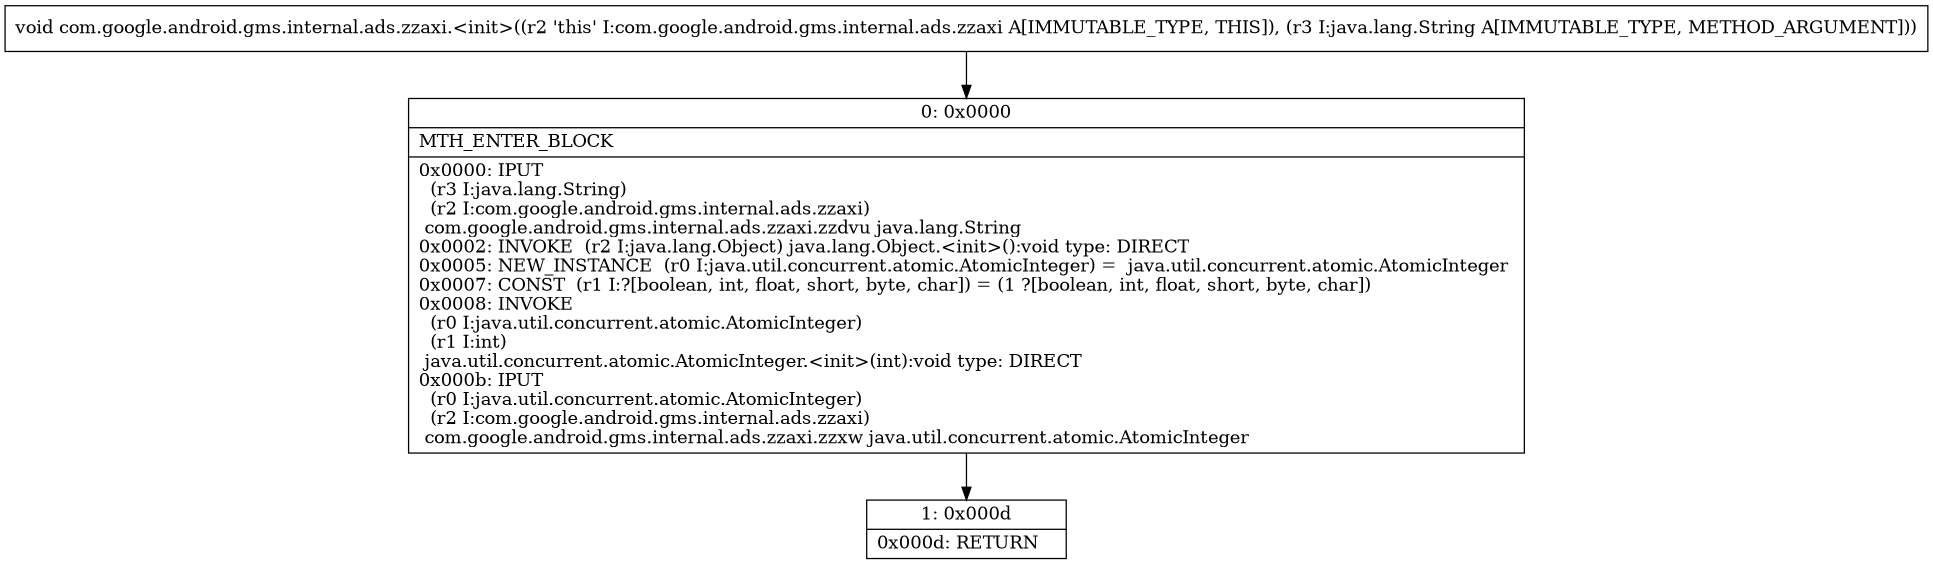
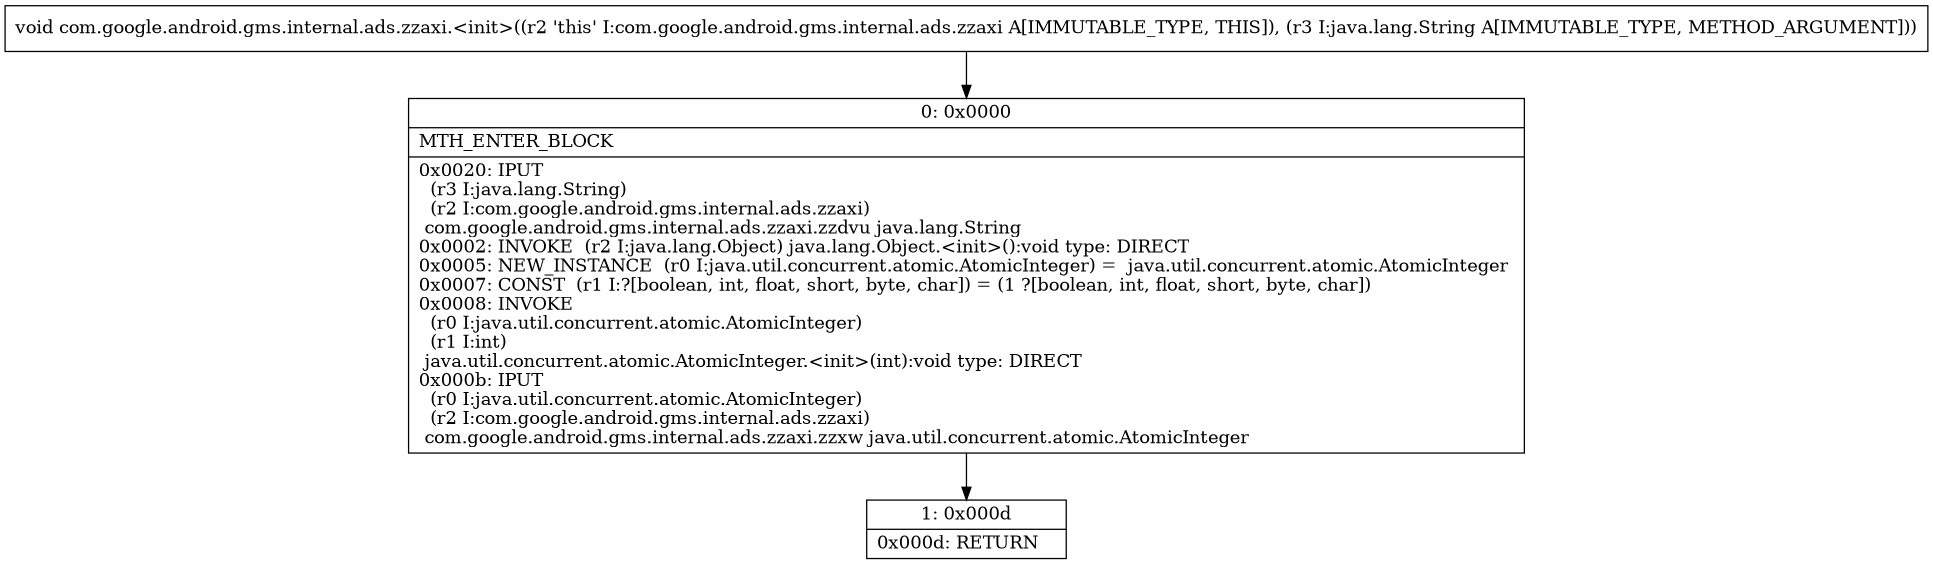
(487, 171) -> (487, 171)
